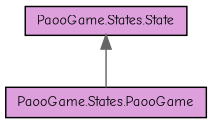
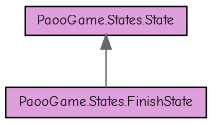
(106, 102) -> (106, 102)
